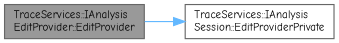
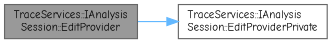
(74, 22) -> (71, 22)
